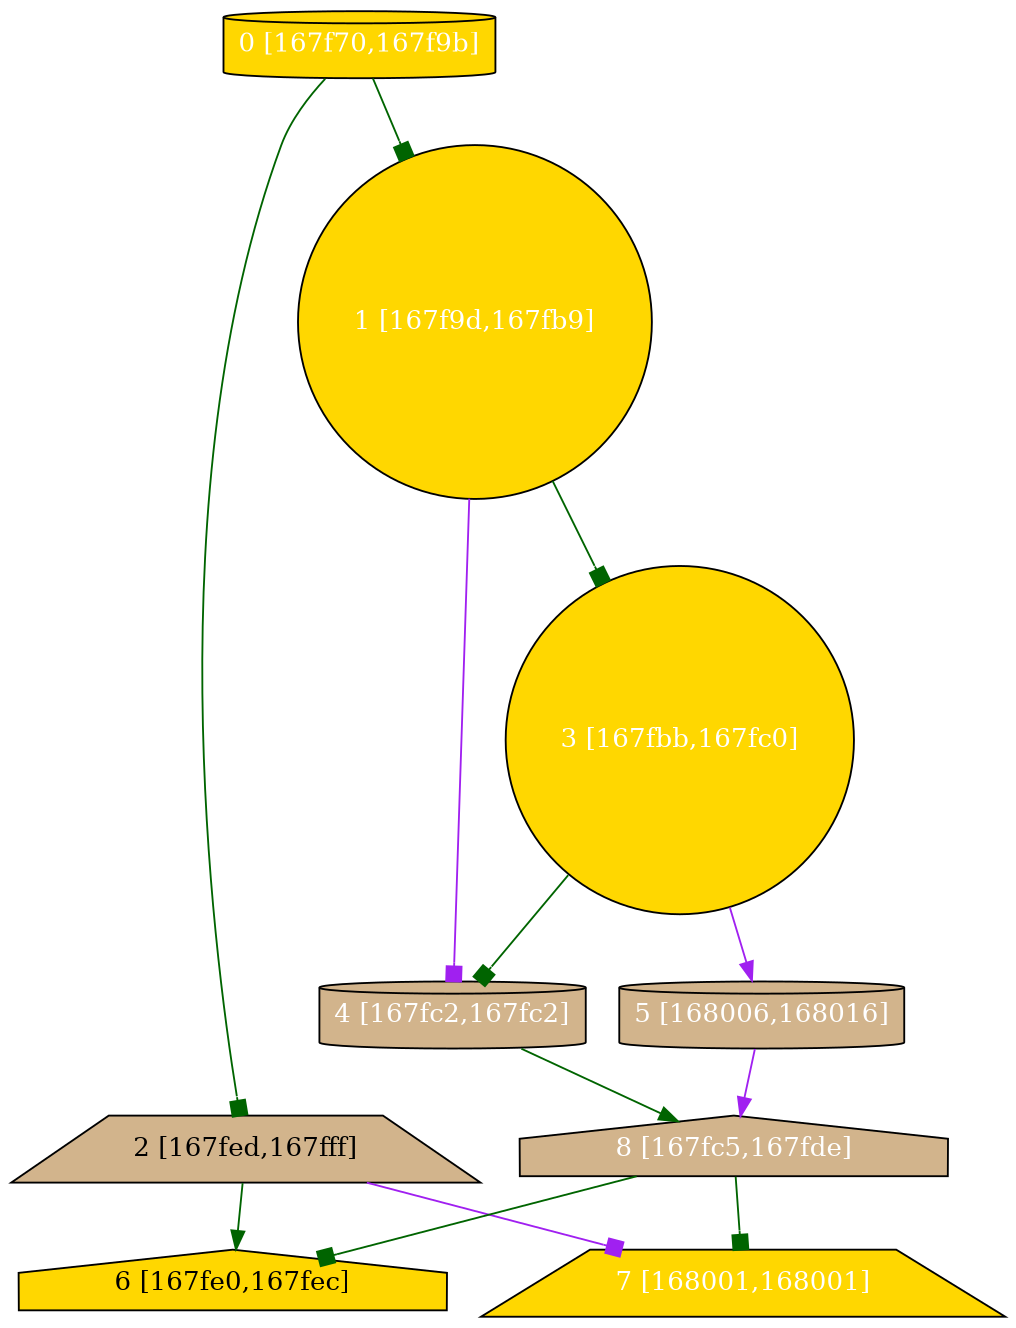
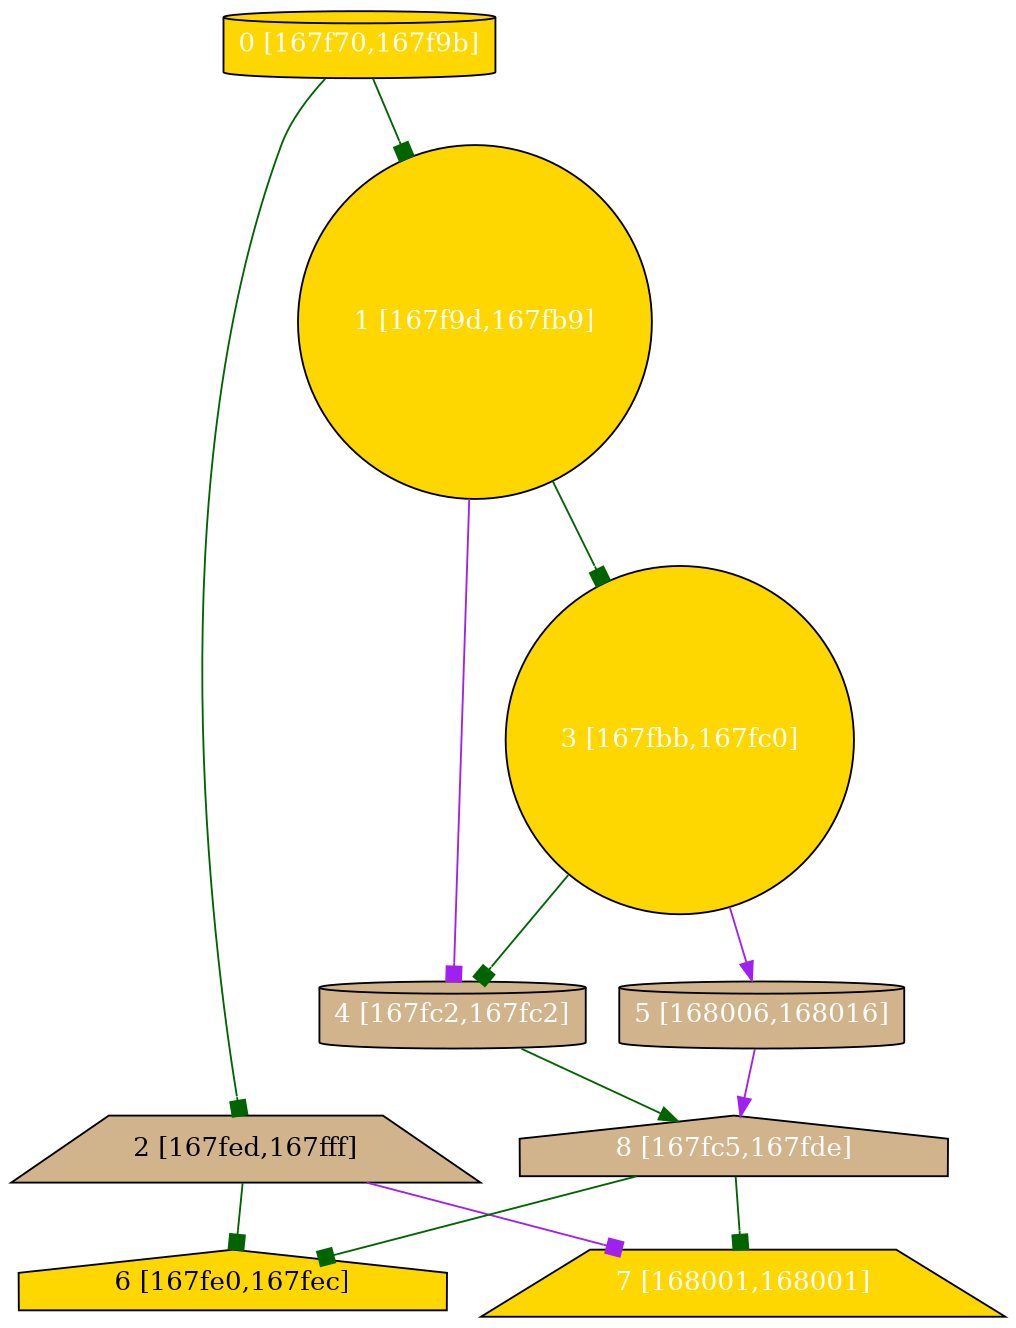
(240, 1207) -> (240, 1207)
